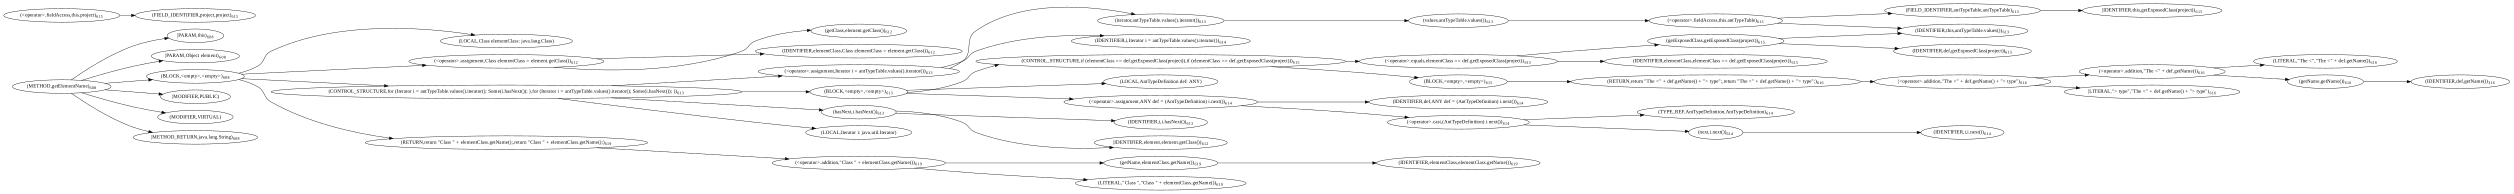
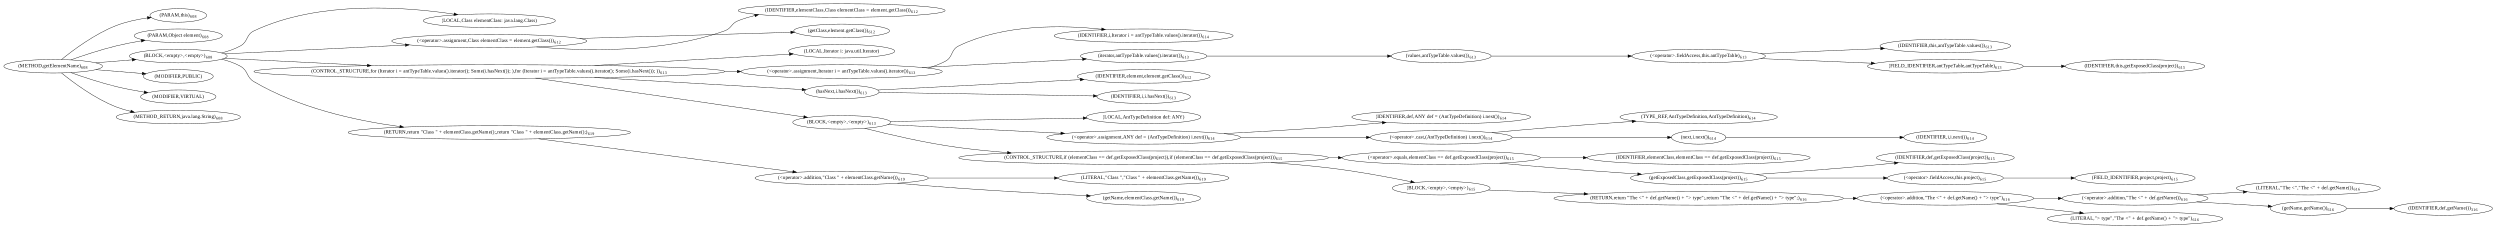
(1838, 36) -> (1825, 178)
(1458, 163) -> none
